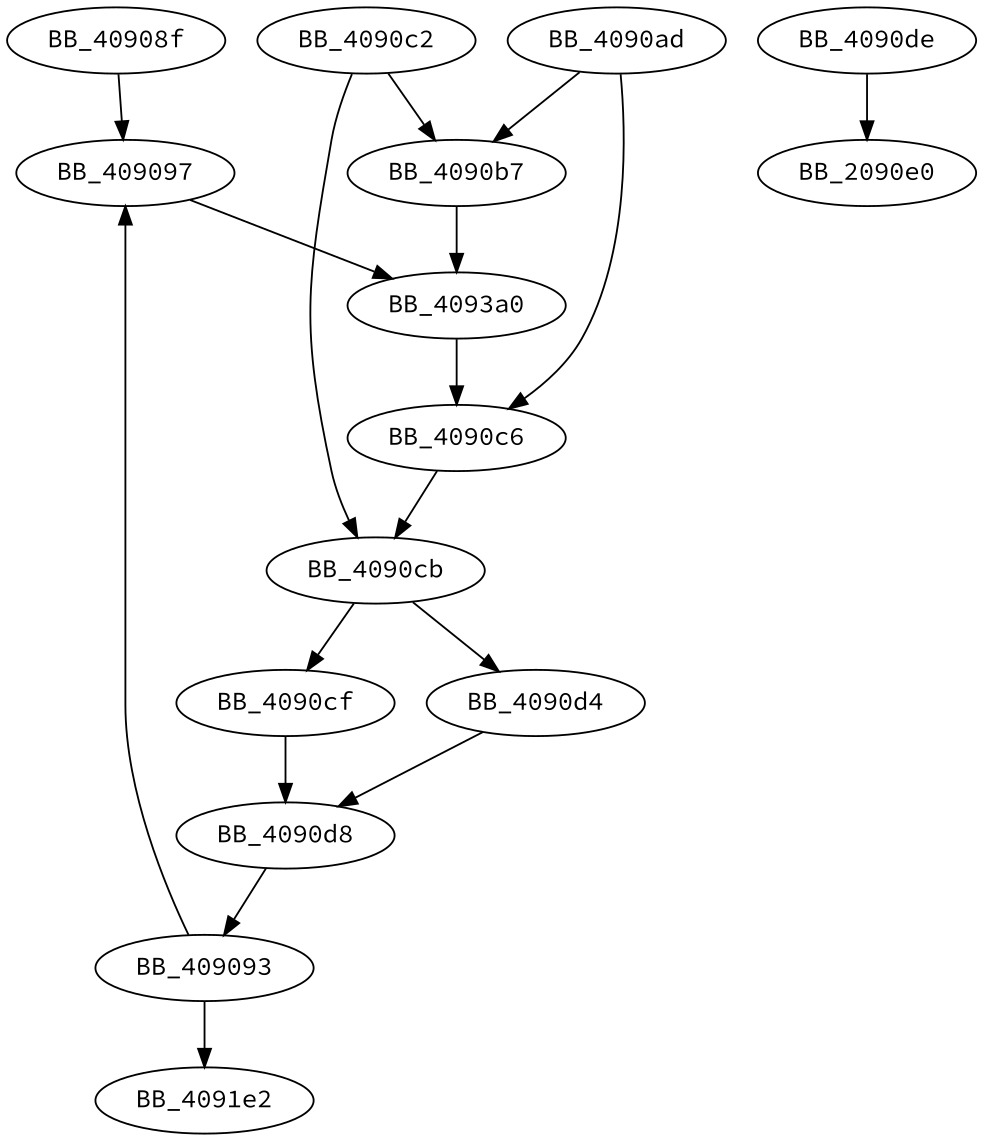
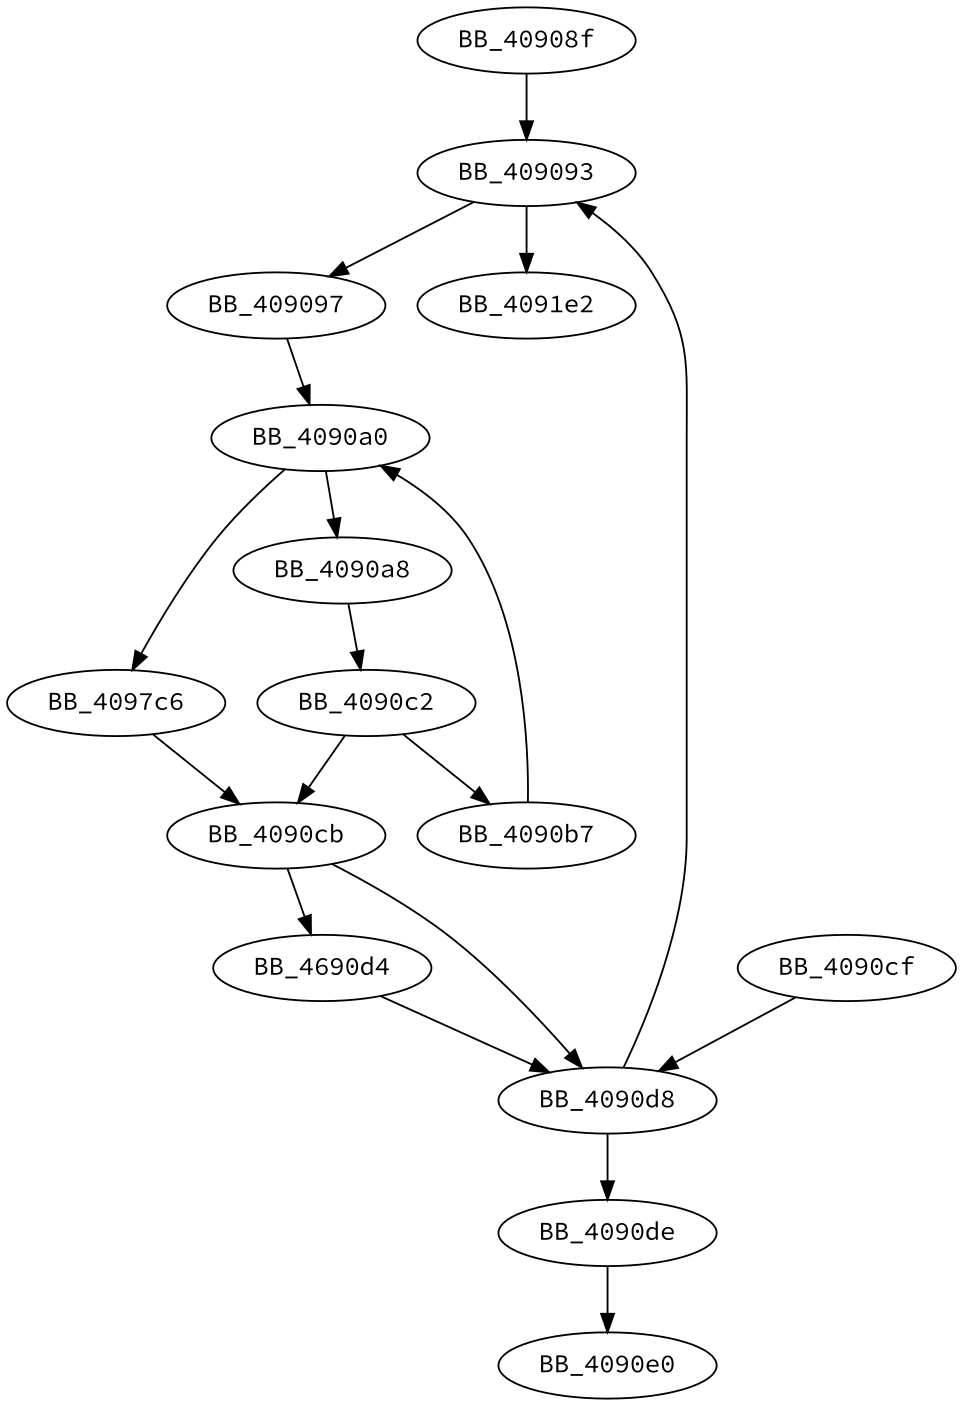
(617, 40) -> none
(120, 98) -> (527, 98)
(867, 173) -> (608, 1365)
(457, 305) -> (320, 438)
(457, 438) -> (116, 703)
none -> (343, 570)
(336, 629) -> (461, 946)
(536, 703) -> (322, 968)
none -> (608, 1158)
